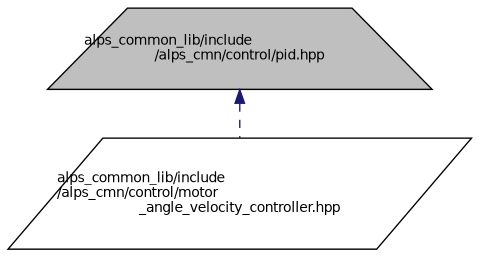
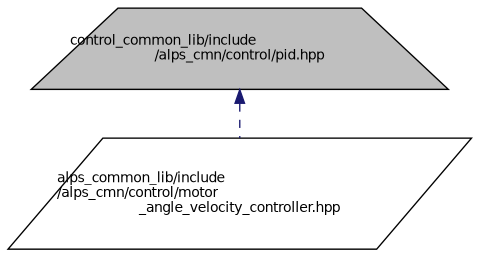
(240, 49) -> (240, 49)
